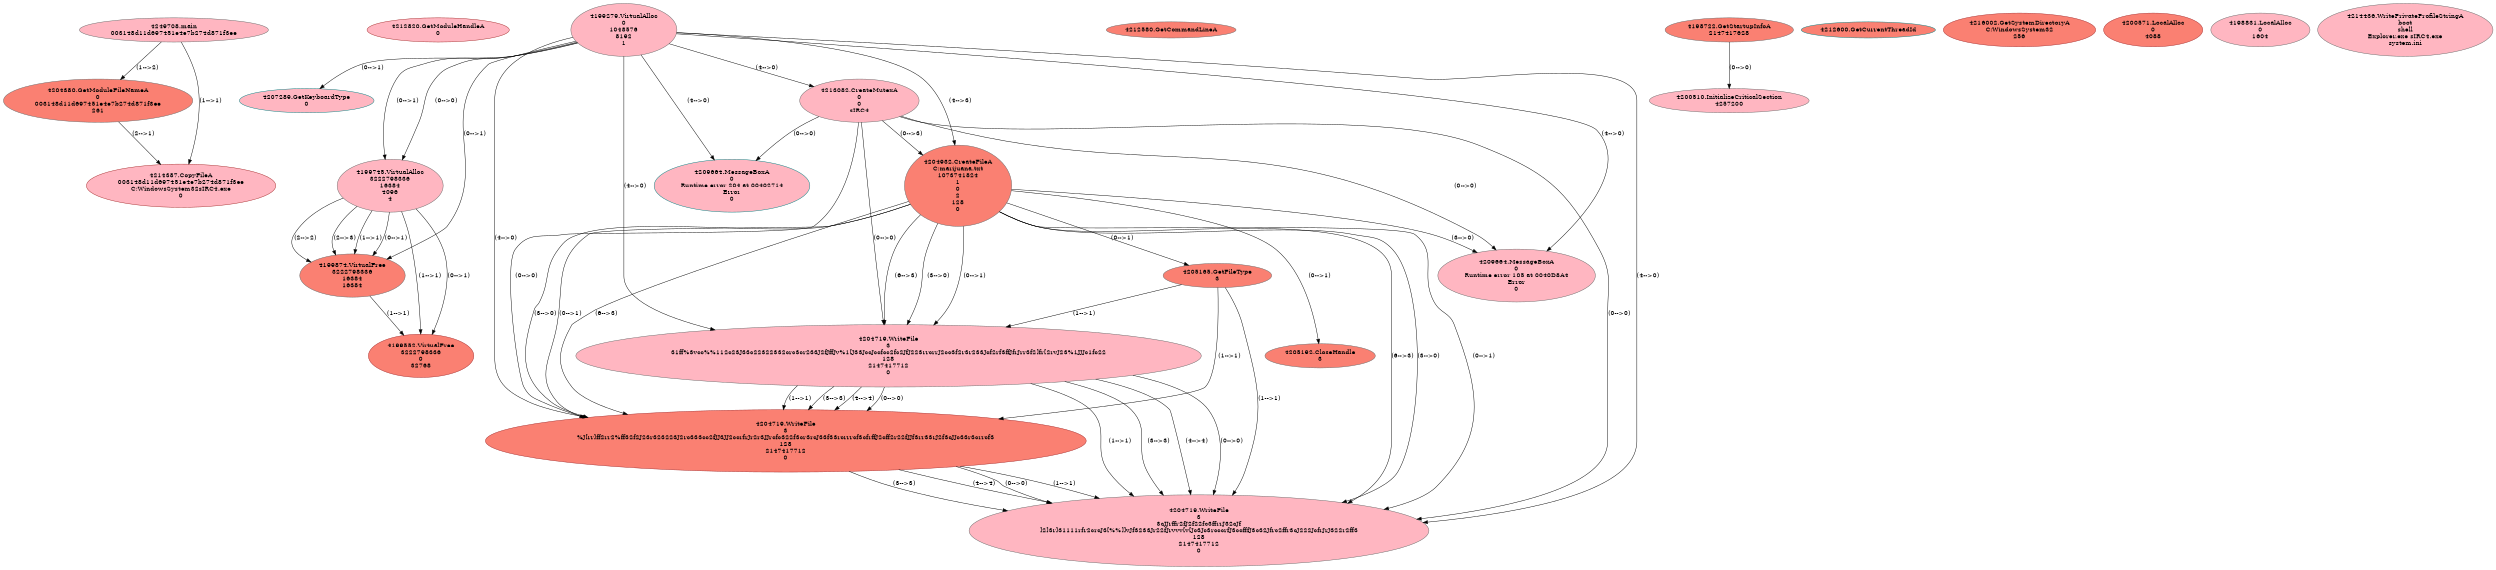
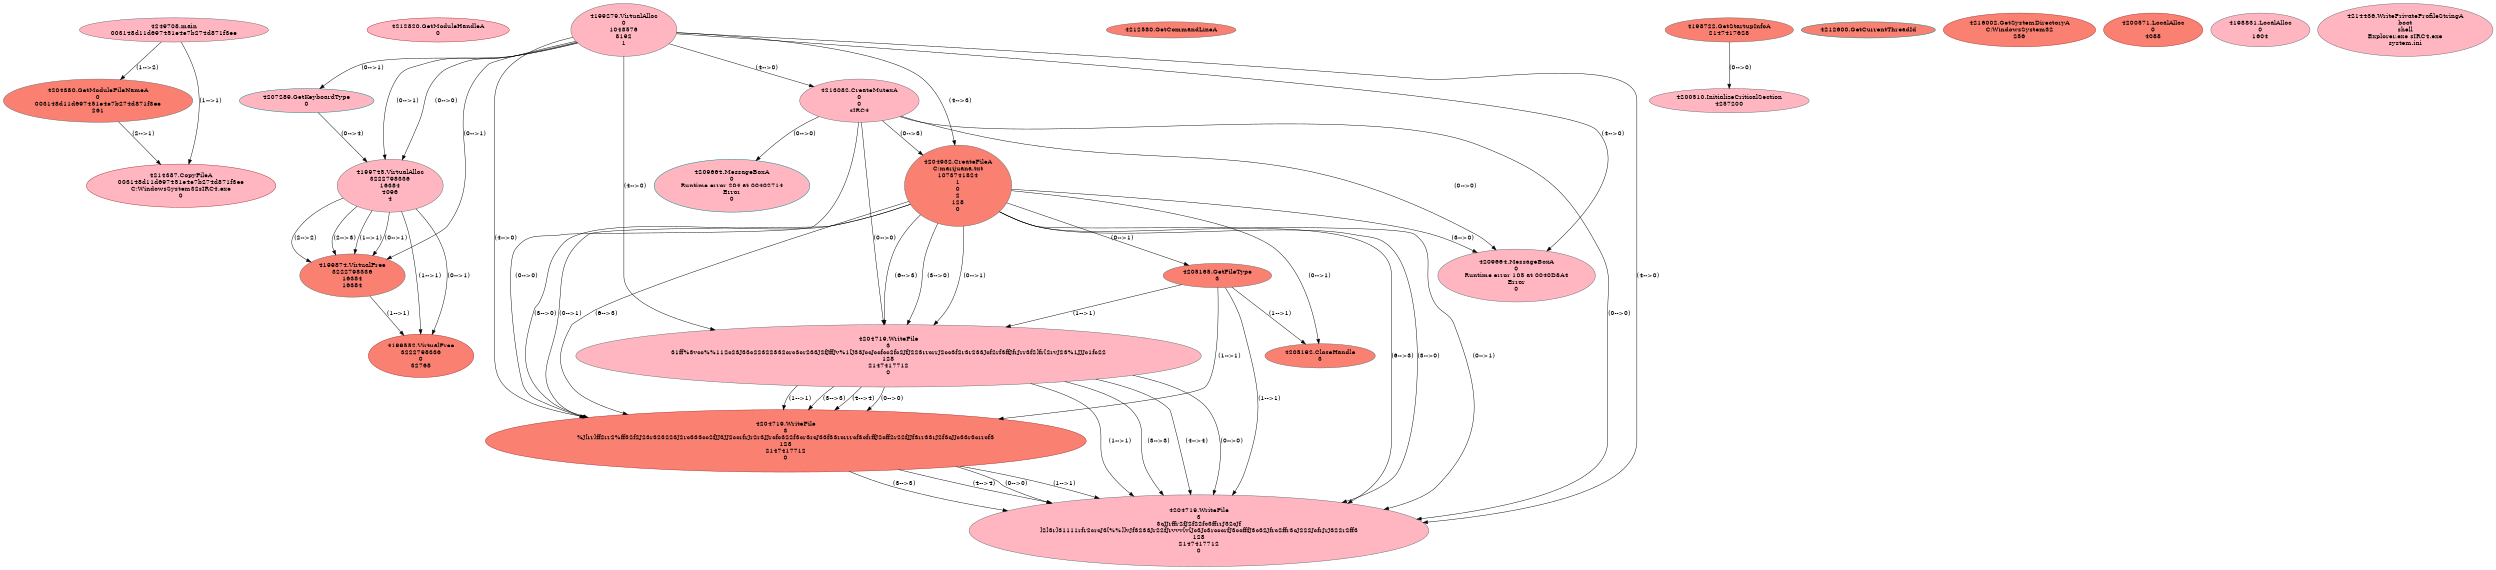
(676, 106) -> none
none -> (341, 136)
none -> (1267, 314)
